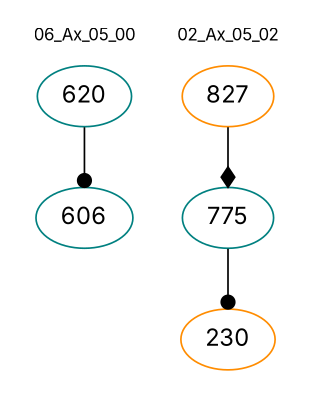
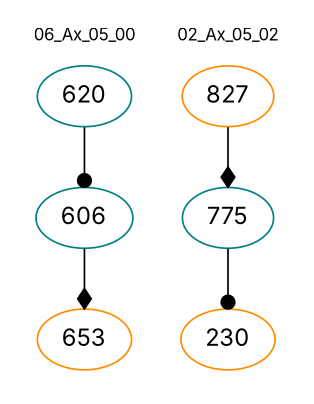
none -> (84, 339)
